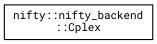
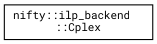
(79, 22) -> (79, 22)
